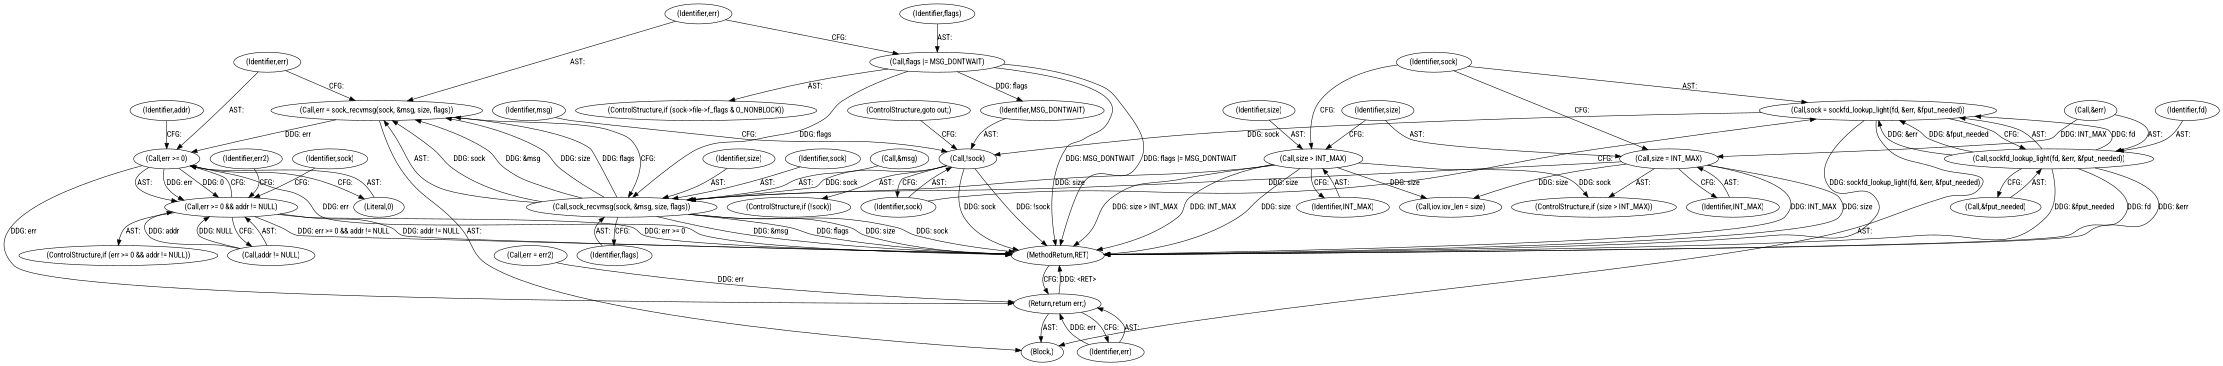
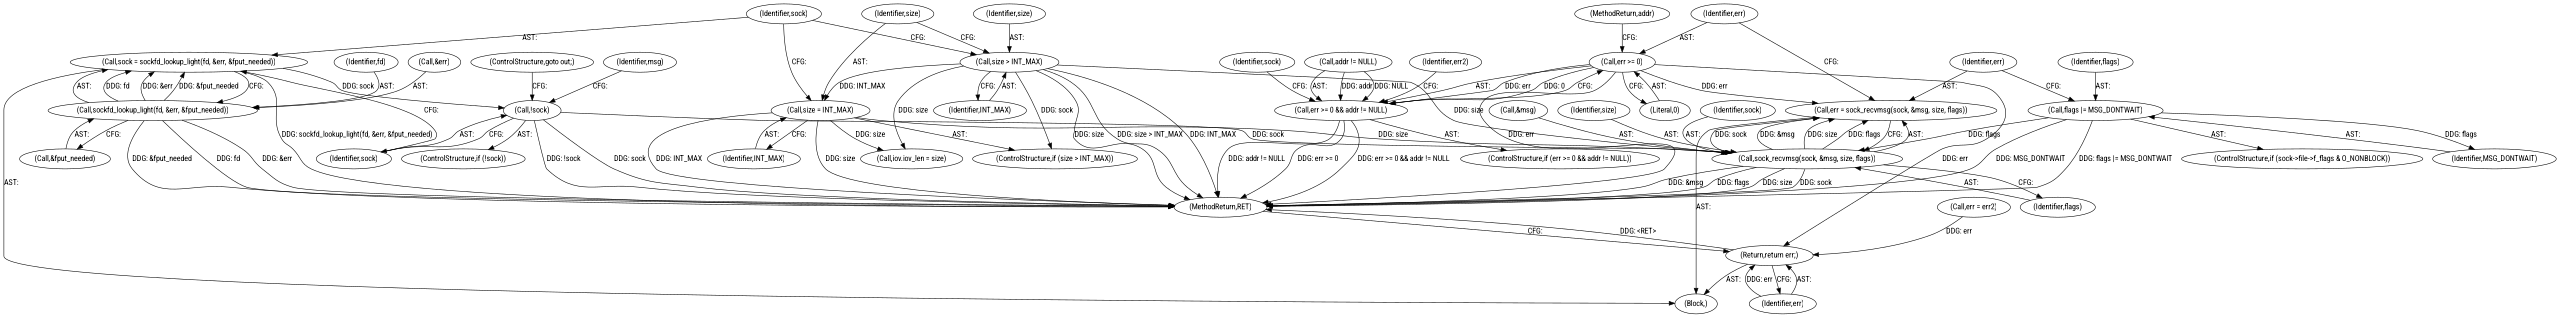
(167, 111) -> (1622, 14)
(987, 128) -> (2302, 134)
(266, 135) -> (1725, 94)
(1895, 150) -> (890, 69)
(237, 232) -> none
